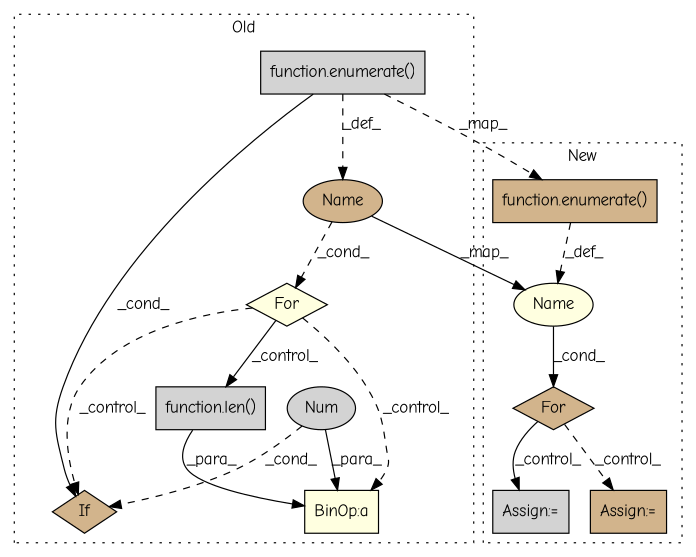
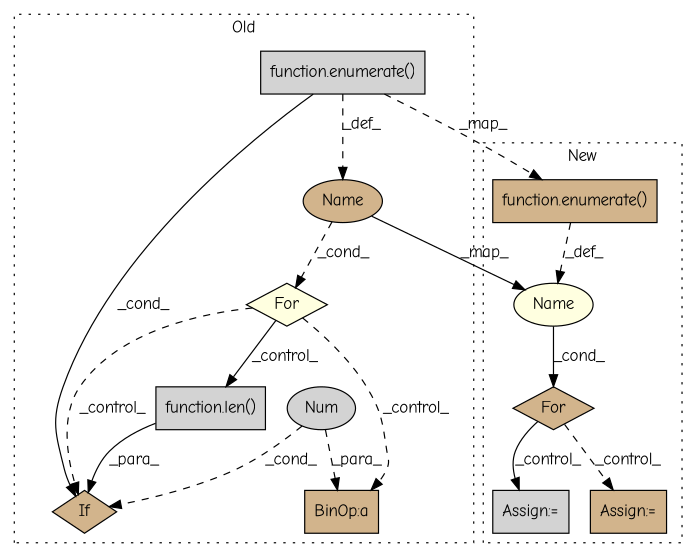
(330, 454) -> (330, 454)
(217, 486) -> (117, 445)
(342, 512) -> (342, 512)
